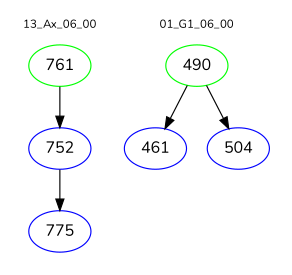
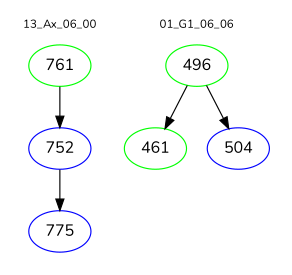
(197, 25) -> (197, 25)
(197, 66) -> (197, 66)
(155, 149) -> (155, 149)
